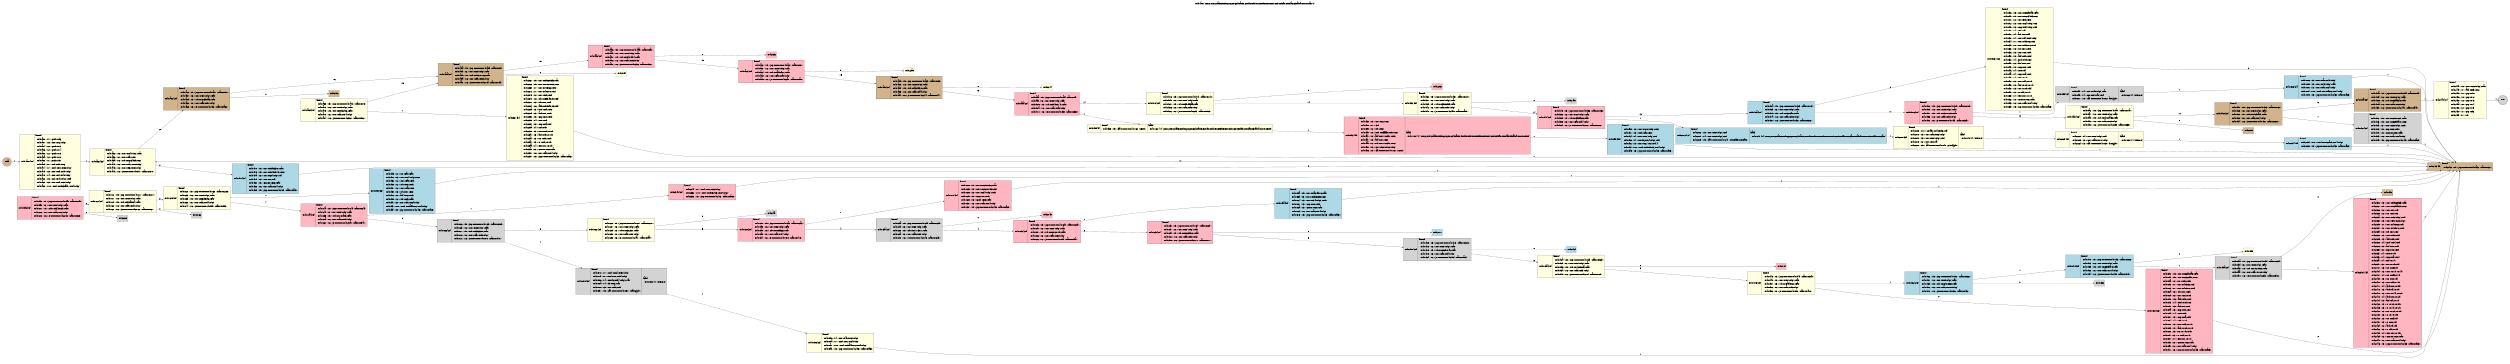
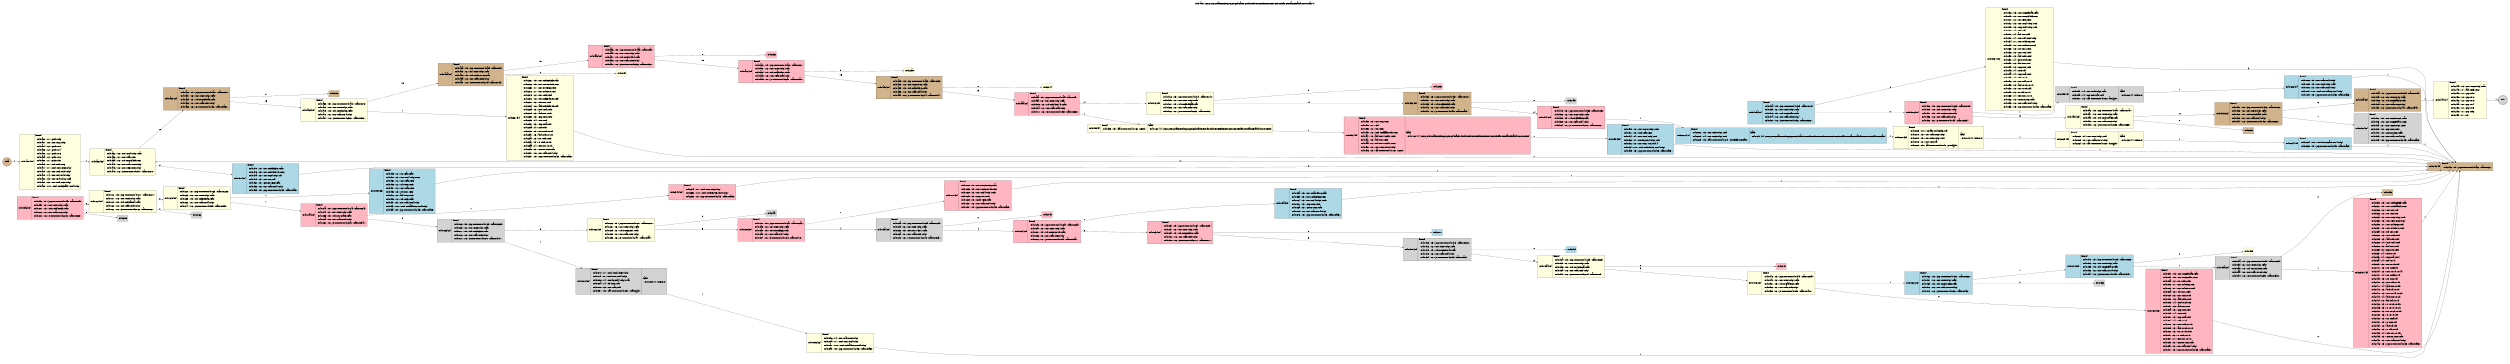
(333, 83) -> (265, 105)
(1437, 103) -> (1437, 103)
(1676, 115) -> none
